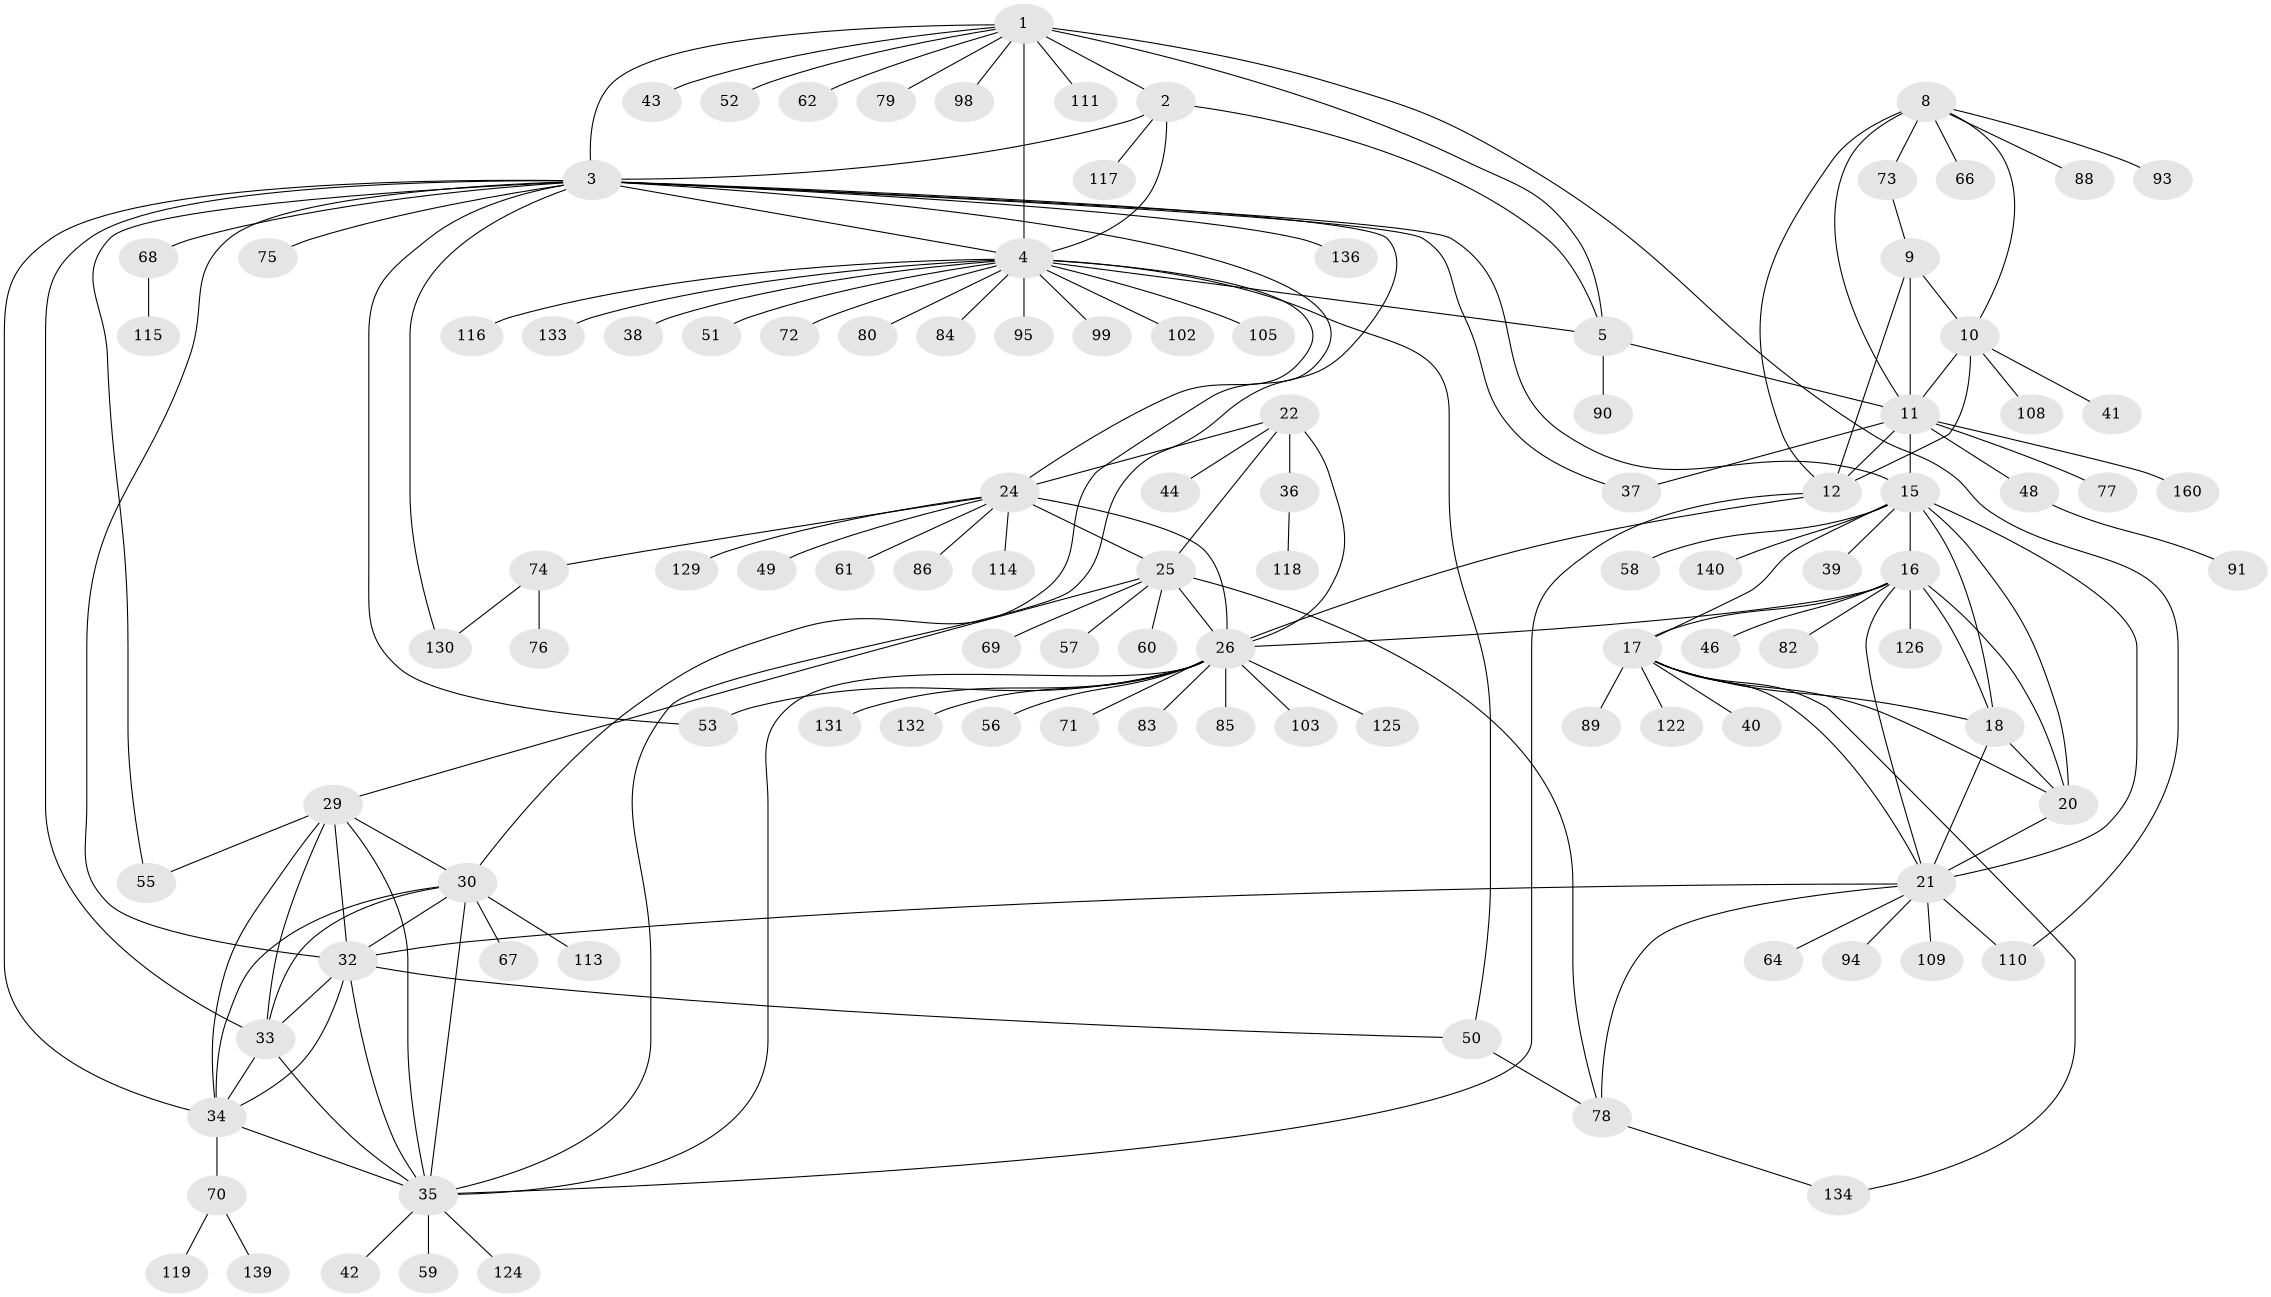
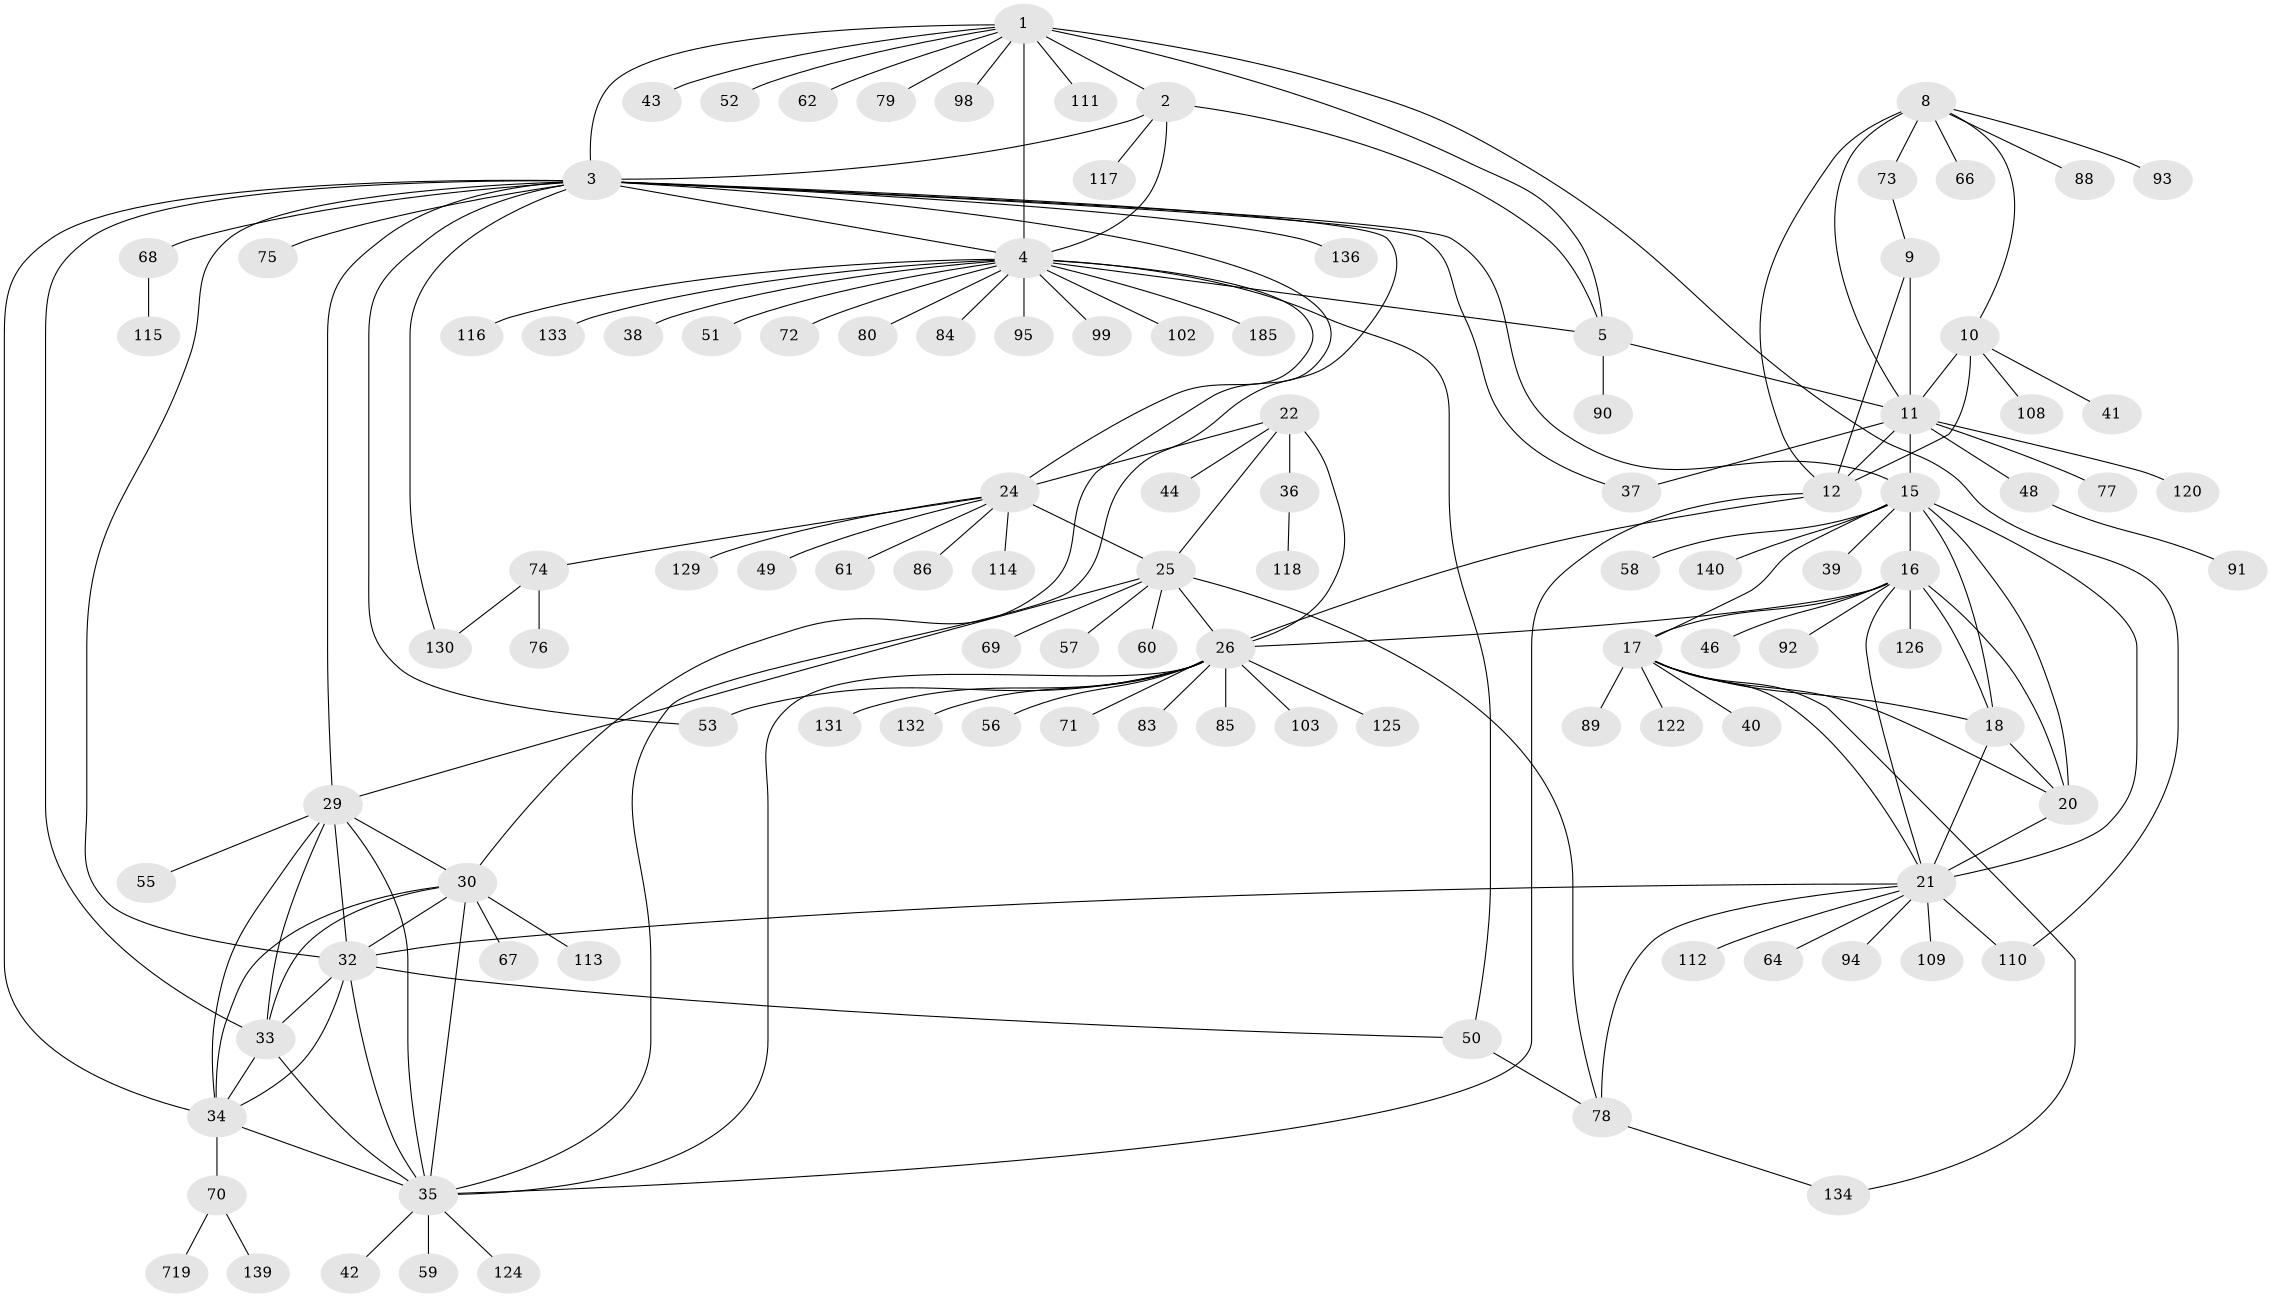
(1940, 297) -> none
(102, 320) -> (328, 406)
(1264, 336) -> (1264, 336)
(2188, 492) -> (2188, 492)
(1164, 529) -> none
(1789, 649) -> (1789, 649)
none -> (1693, 961)
(177, 1273) -> (177, 1273)
